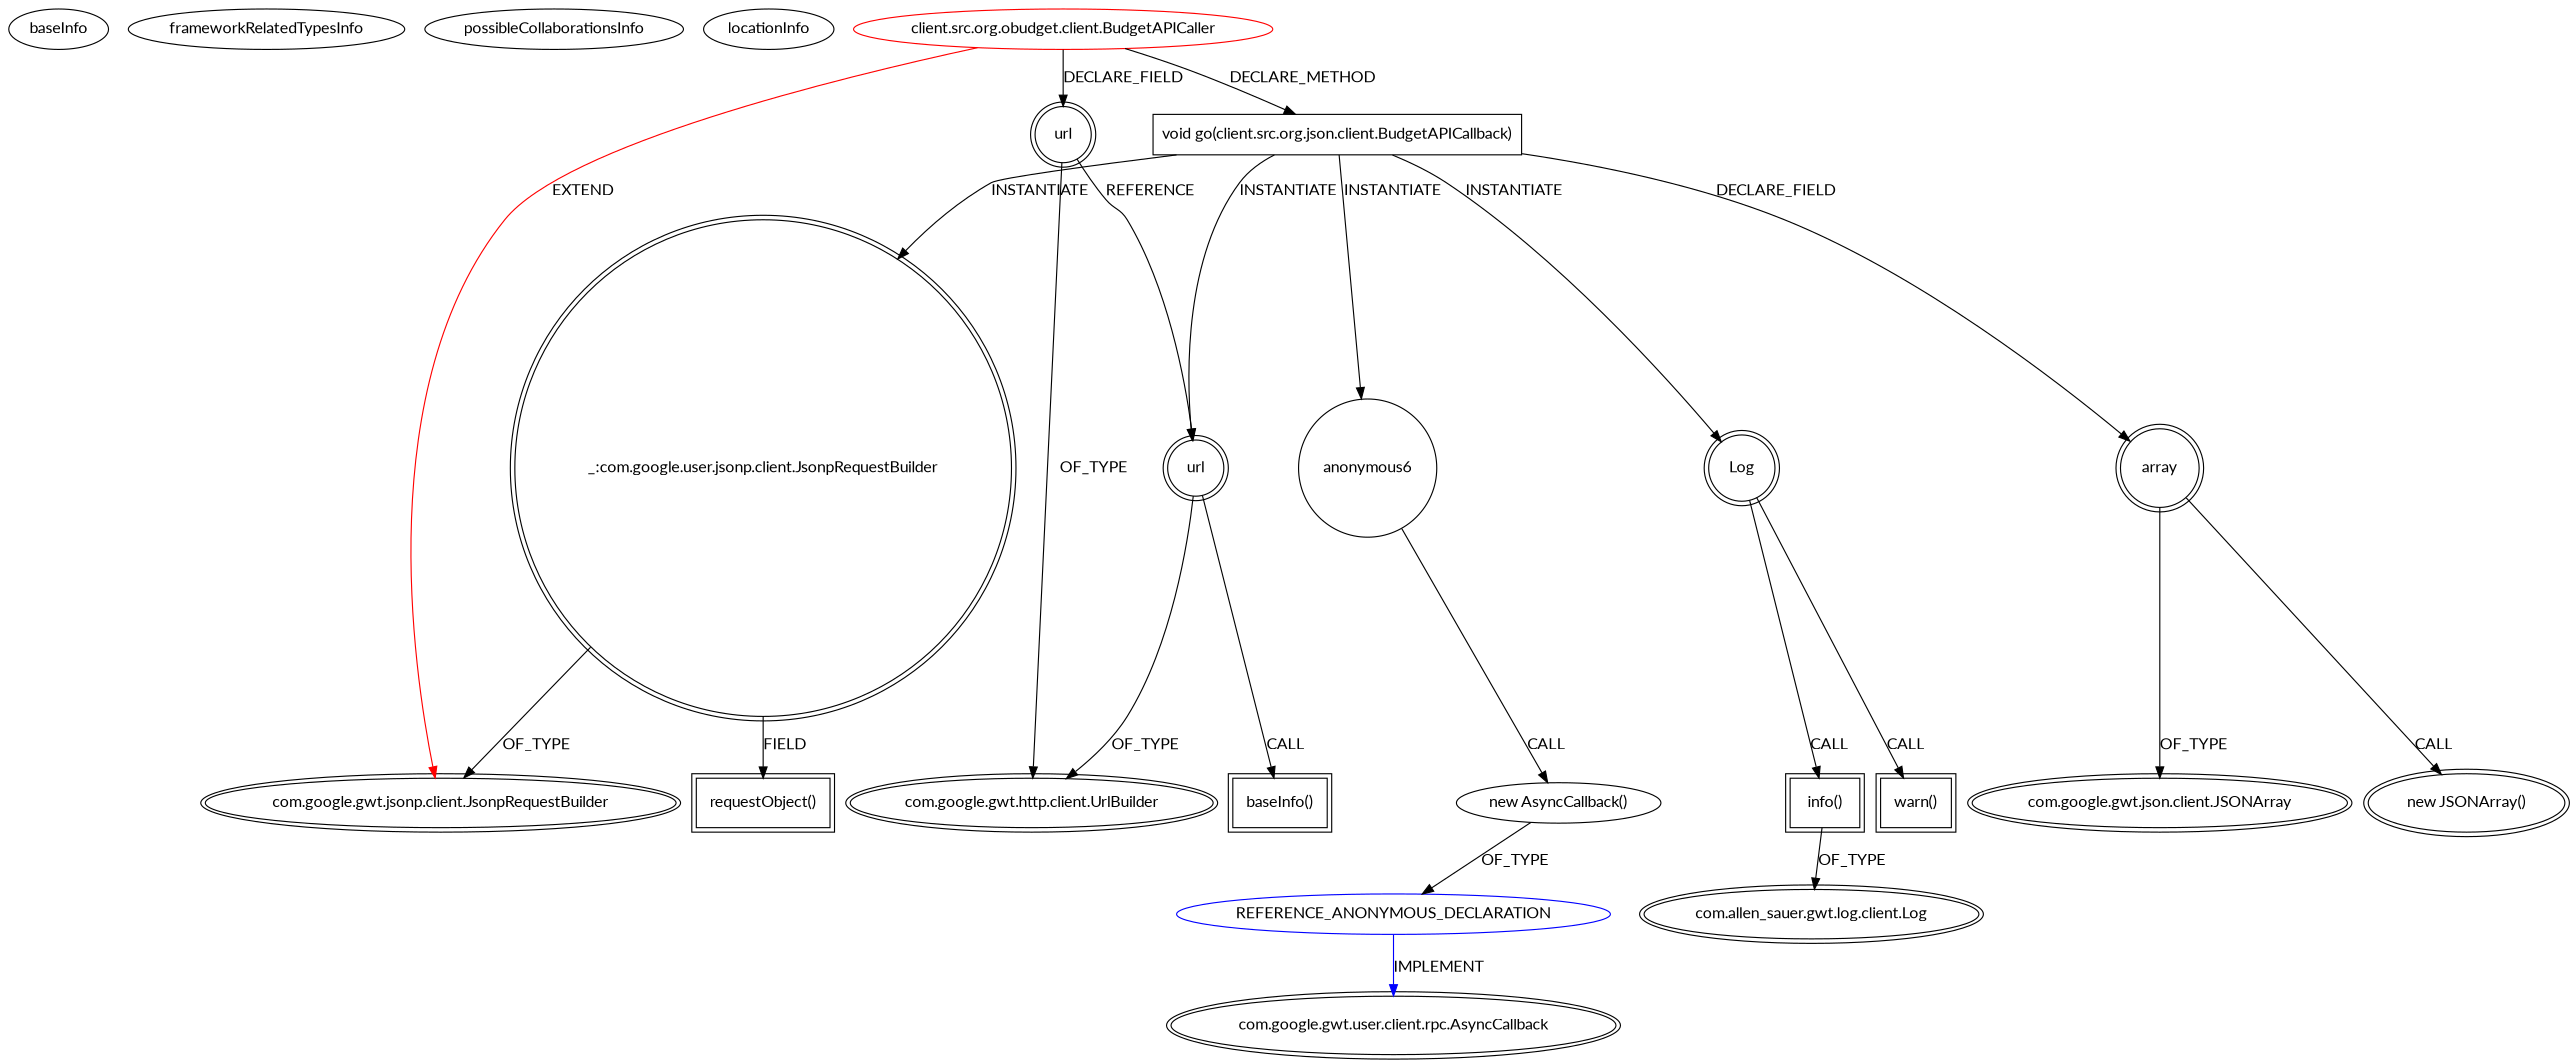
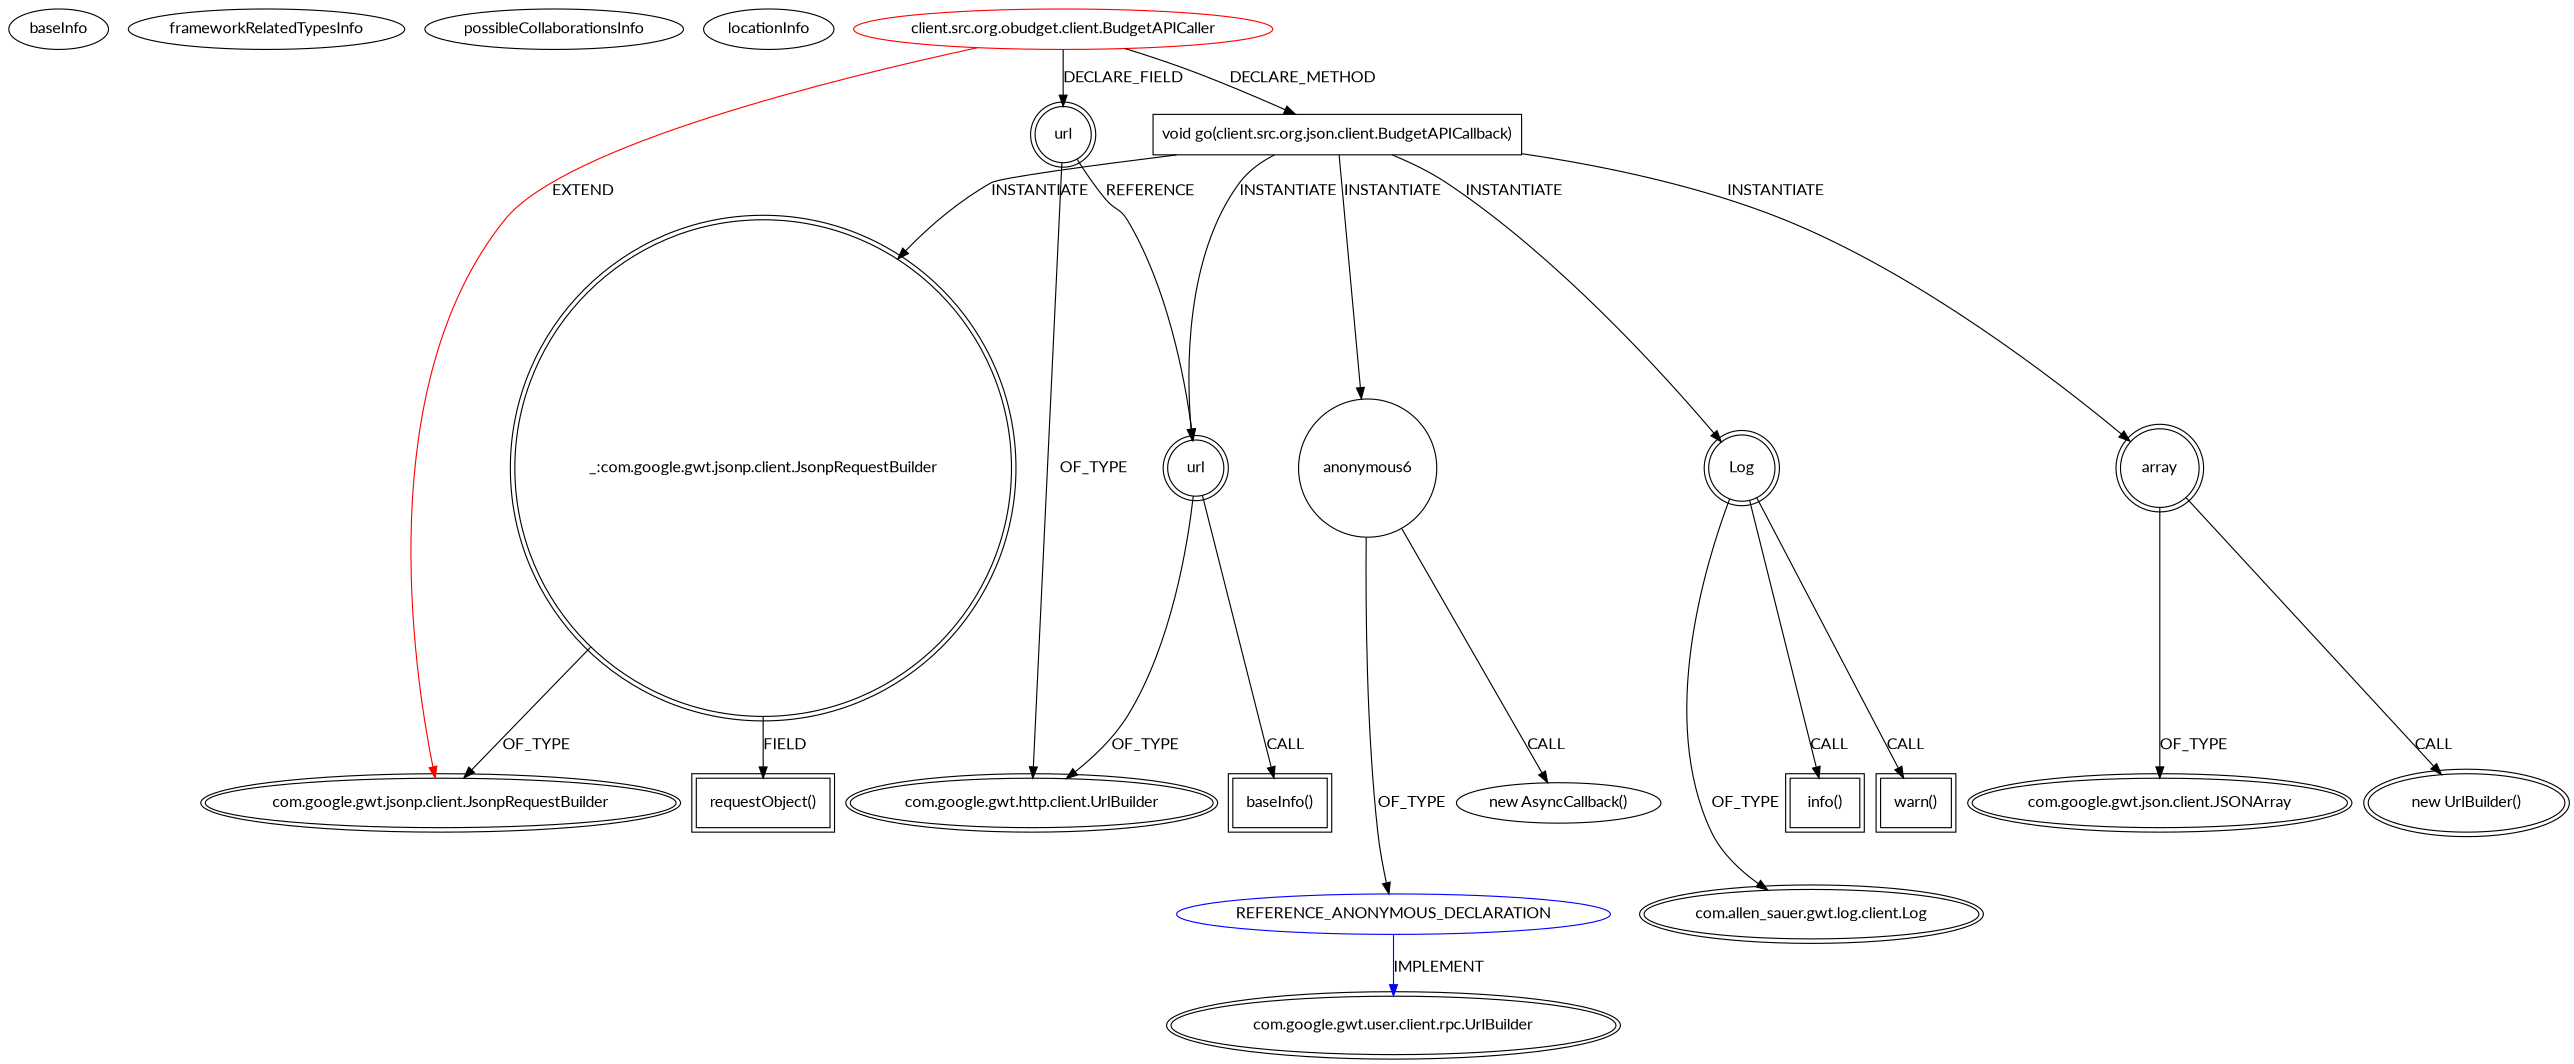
(1776, 191) -> (1776, 191)
(763, 468) -> (763, 468)
(2467, 803) -> (2467, 803)
(1819, 853) -> (1687, 699)
(1481, 855) -> (1369, 711)
(1394, 1025) -> (1394, 1025)
